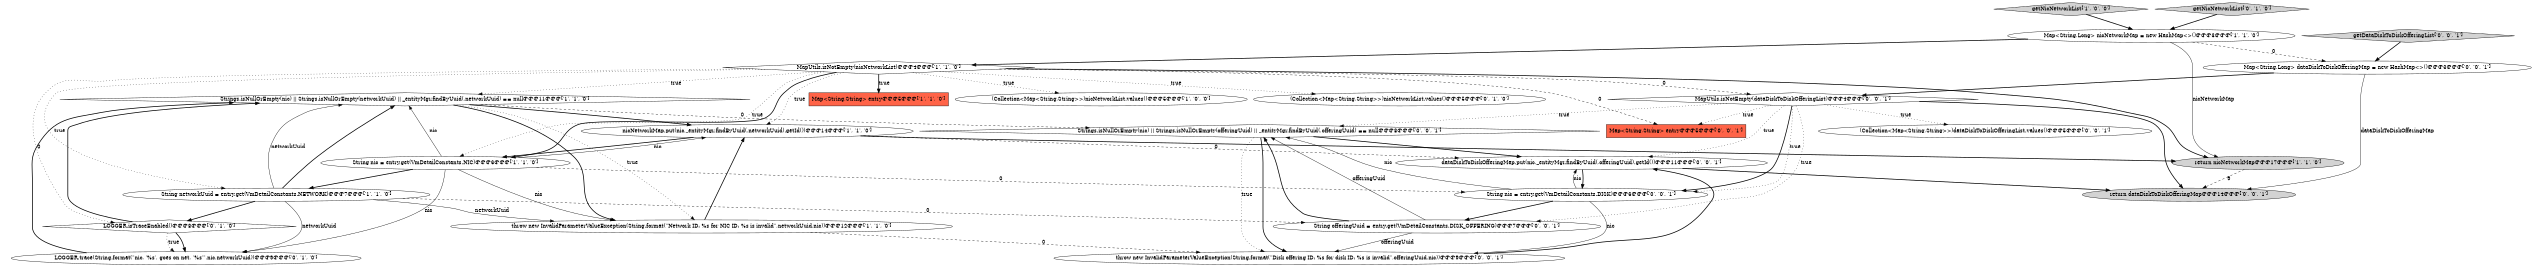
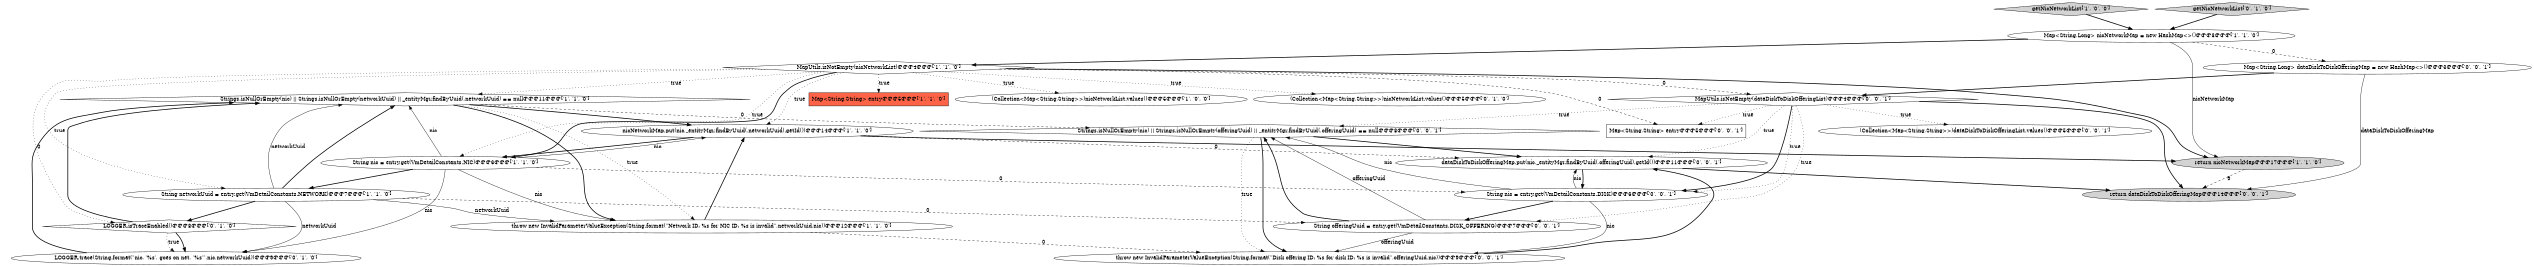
(2408, 36) -> none
(879, 82) -> (879, 82)
(1676, 131) -> (1676, 131)
